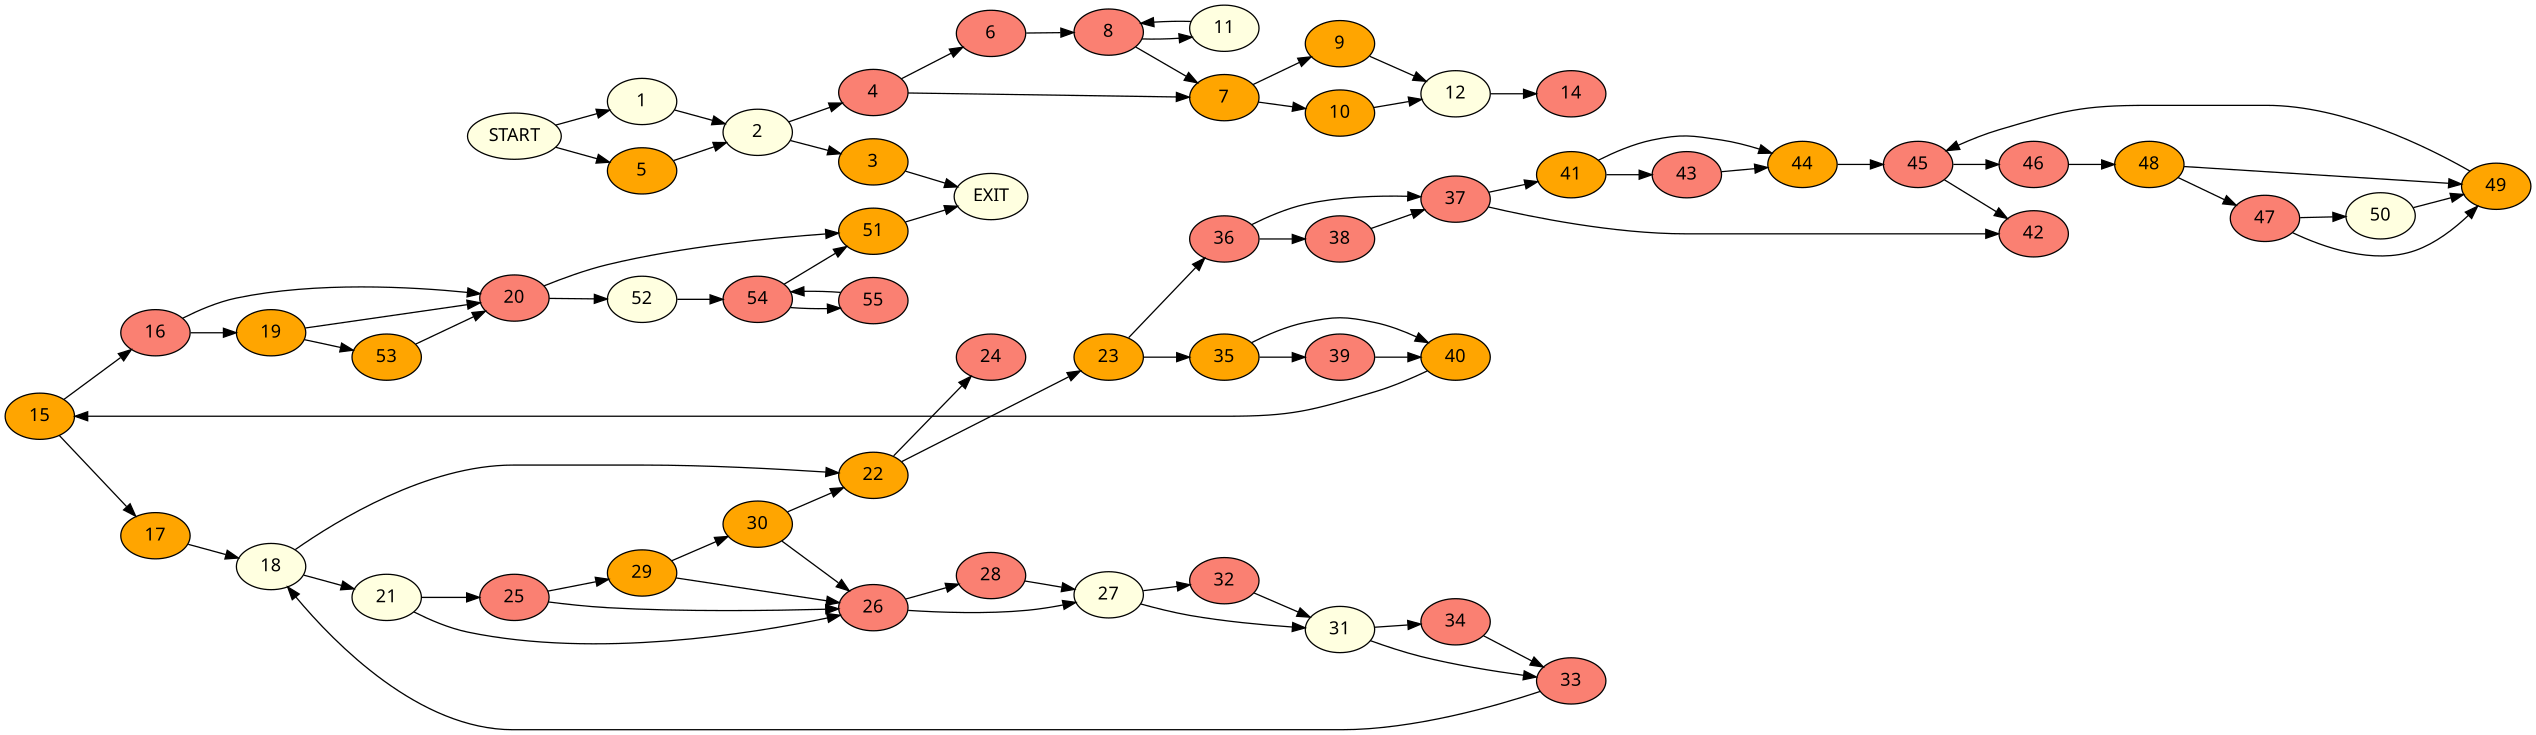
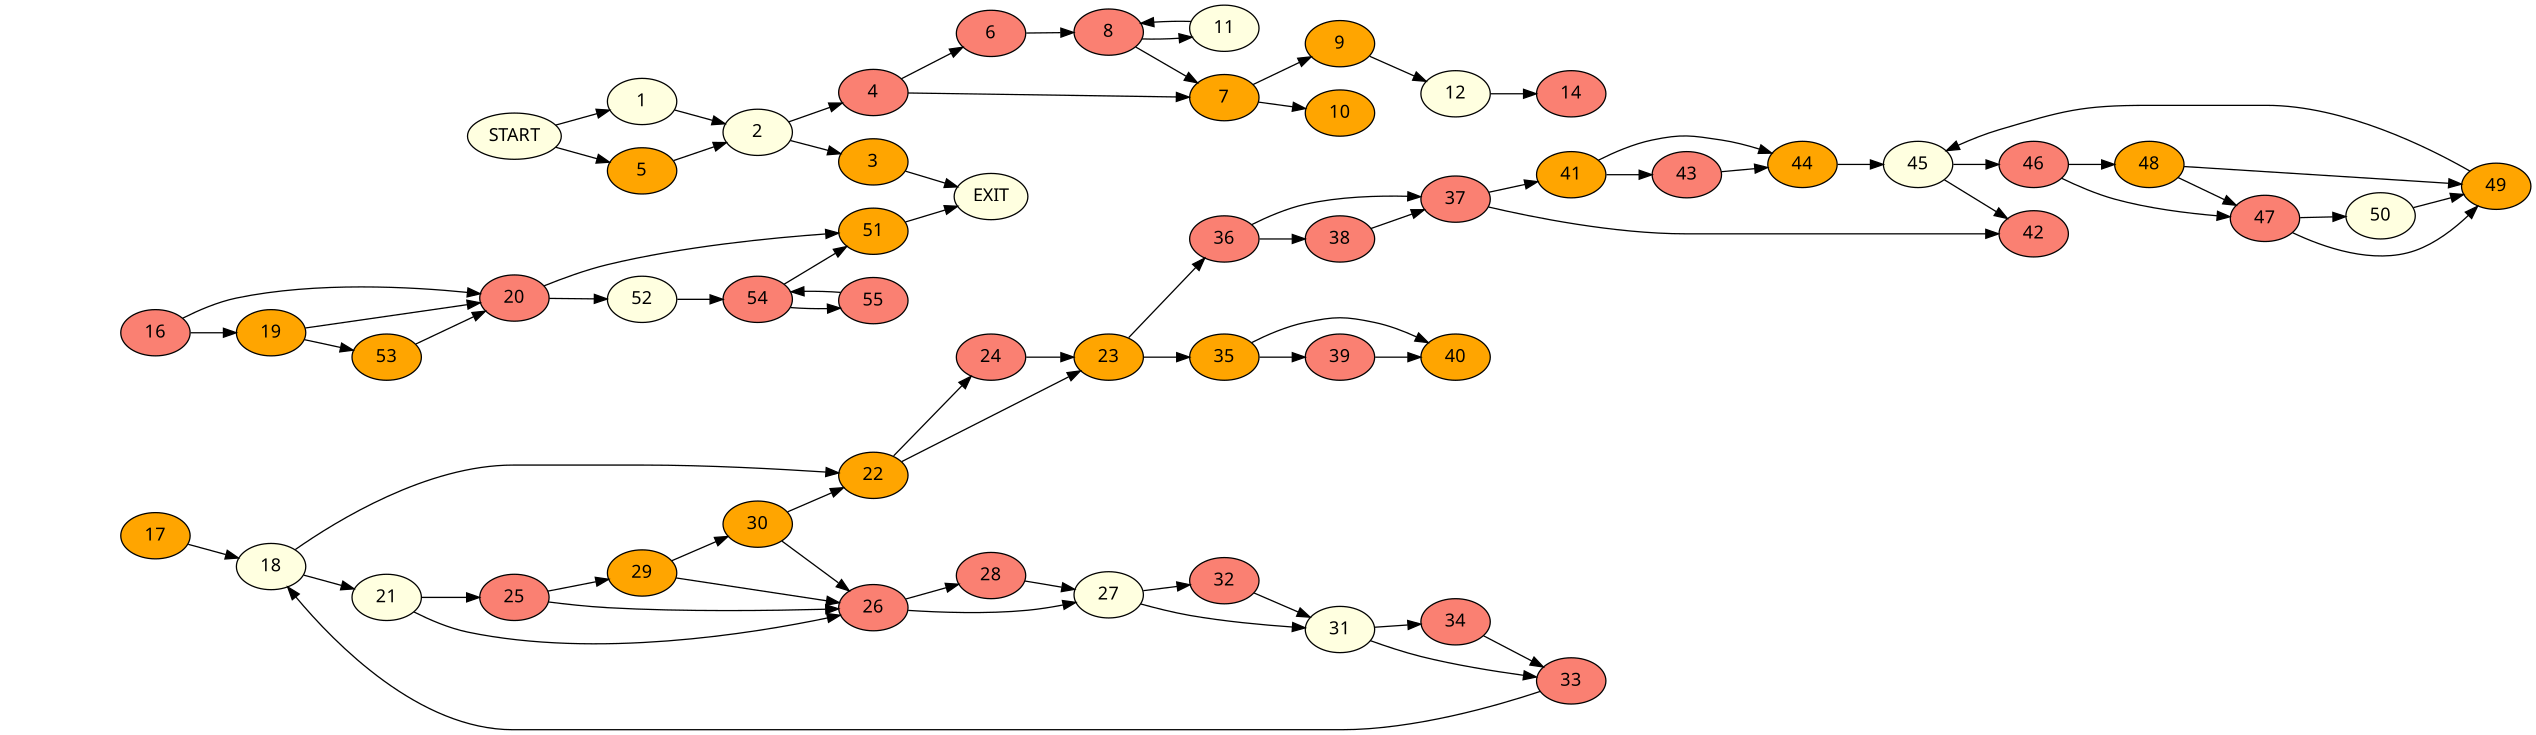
(1391, 105) -> none
(1918, 164) -> (1918, 164)
none -> (2137, 205)
none -> (1043, 357)
(40, 416) -> none
